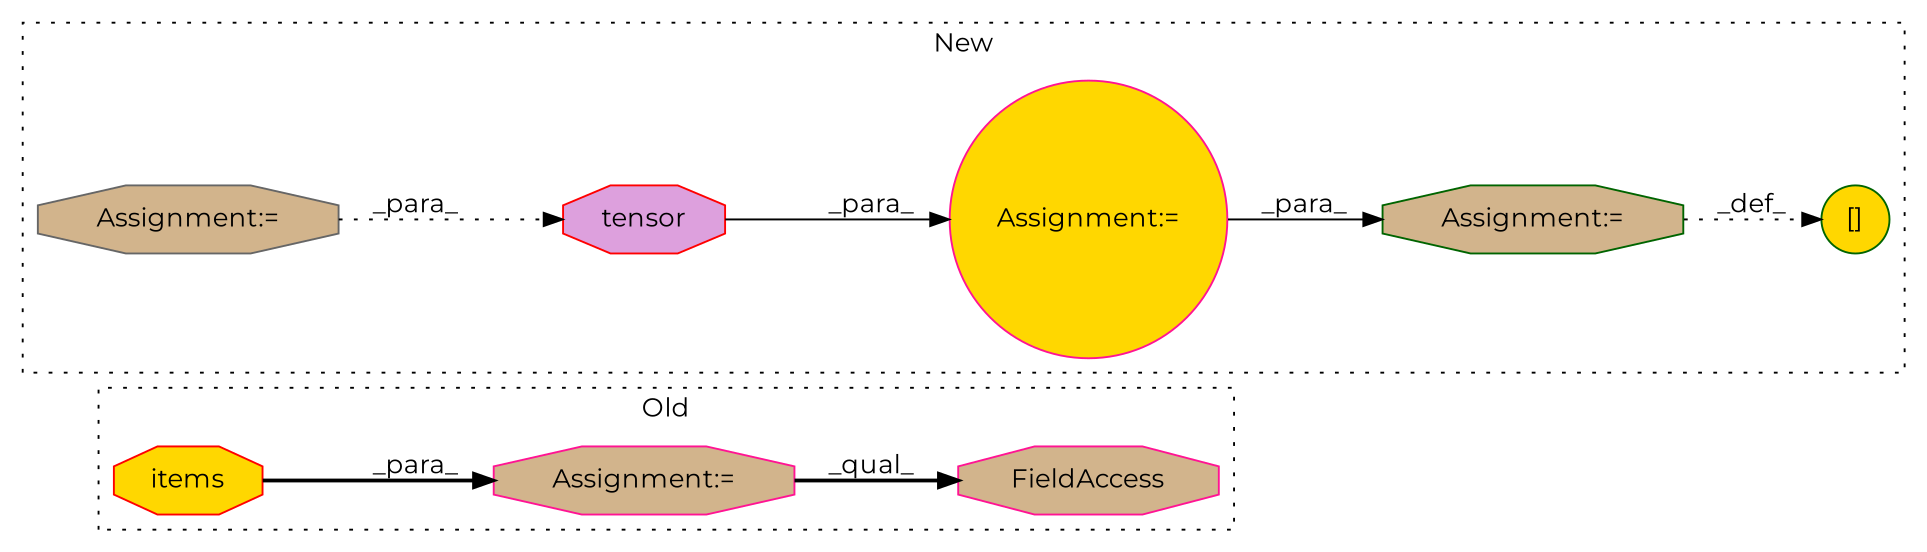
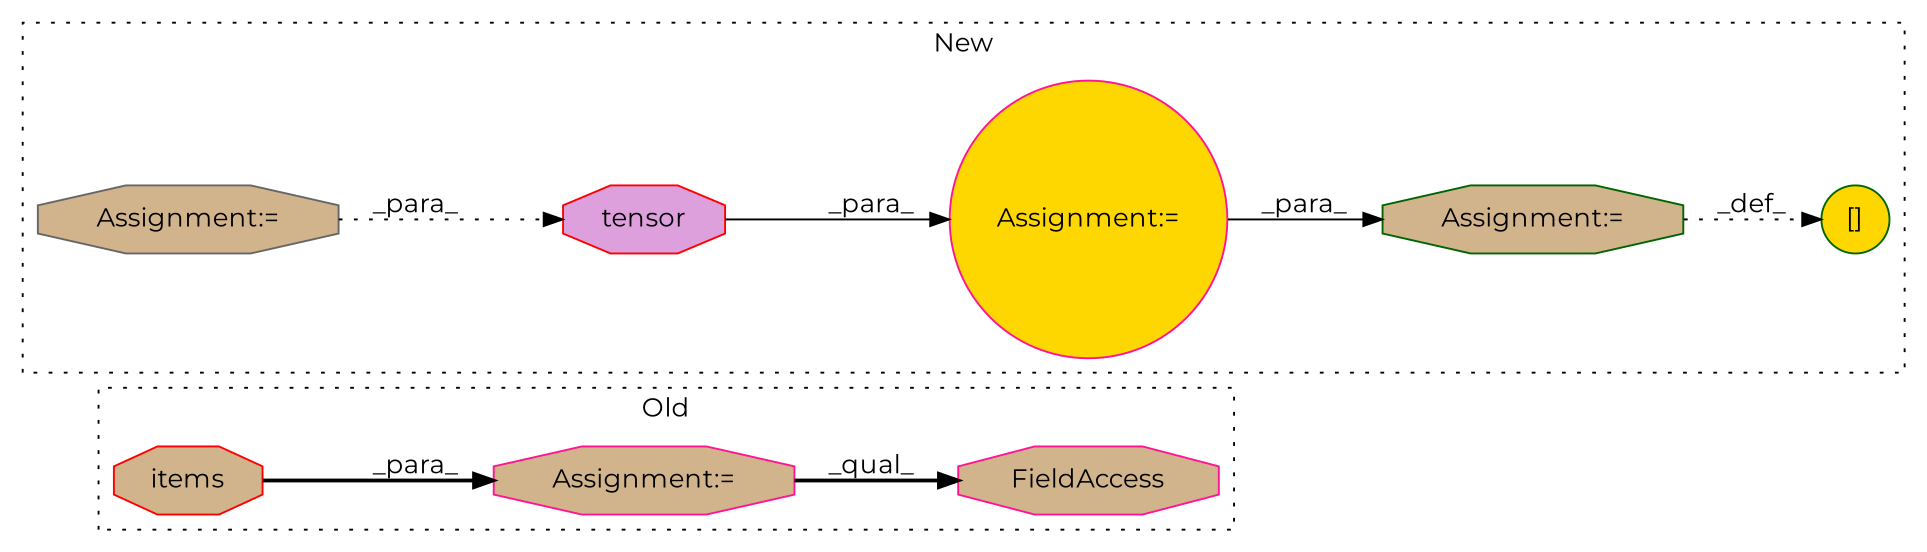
(188, 480) -> (188, 480)
